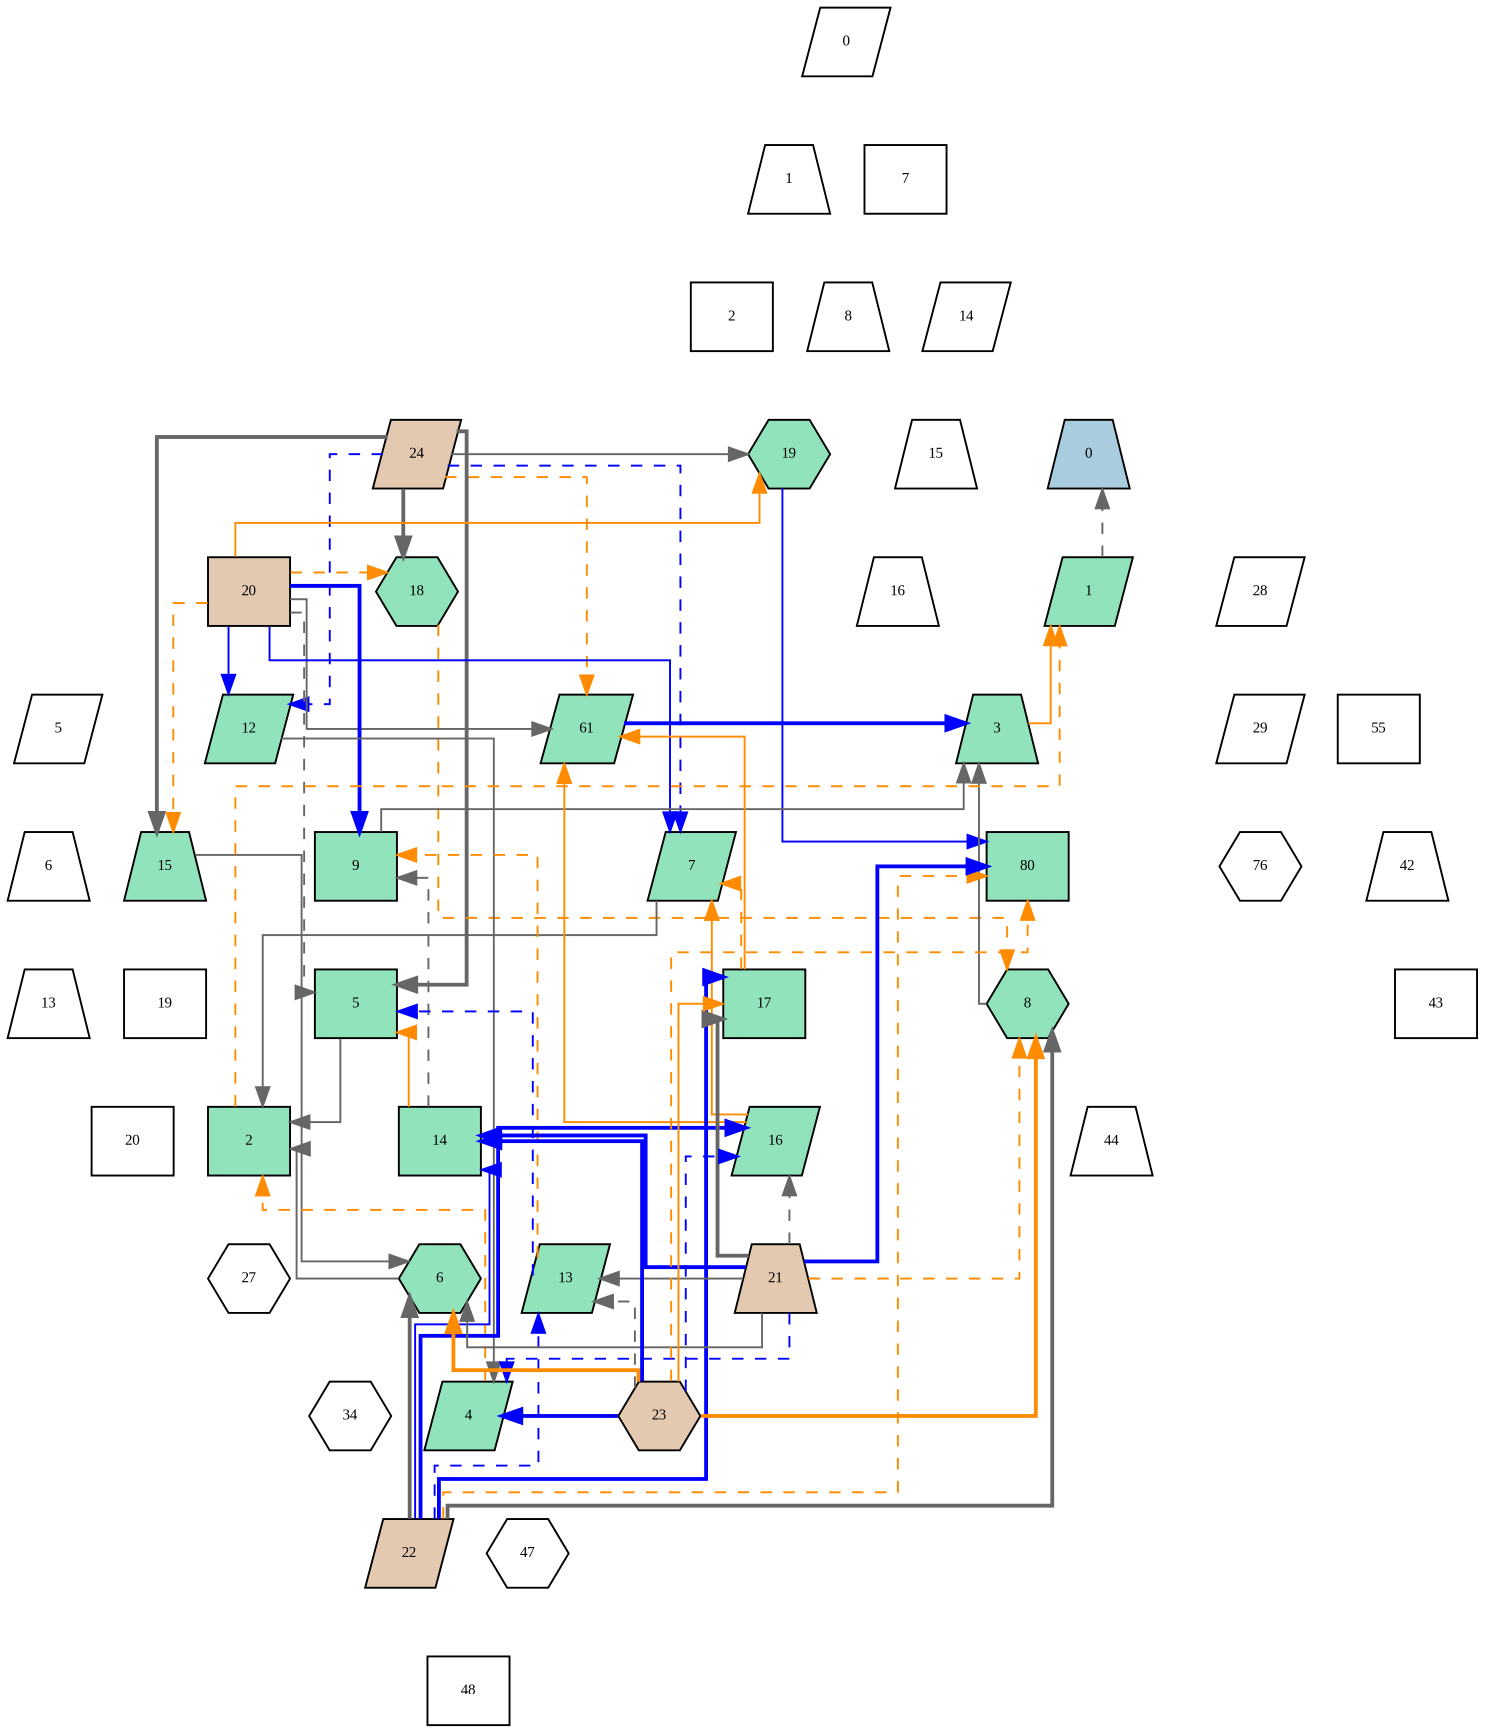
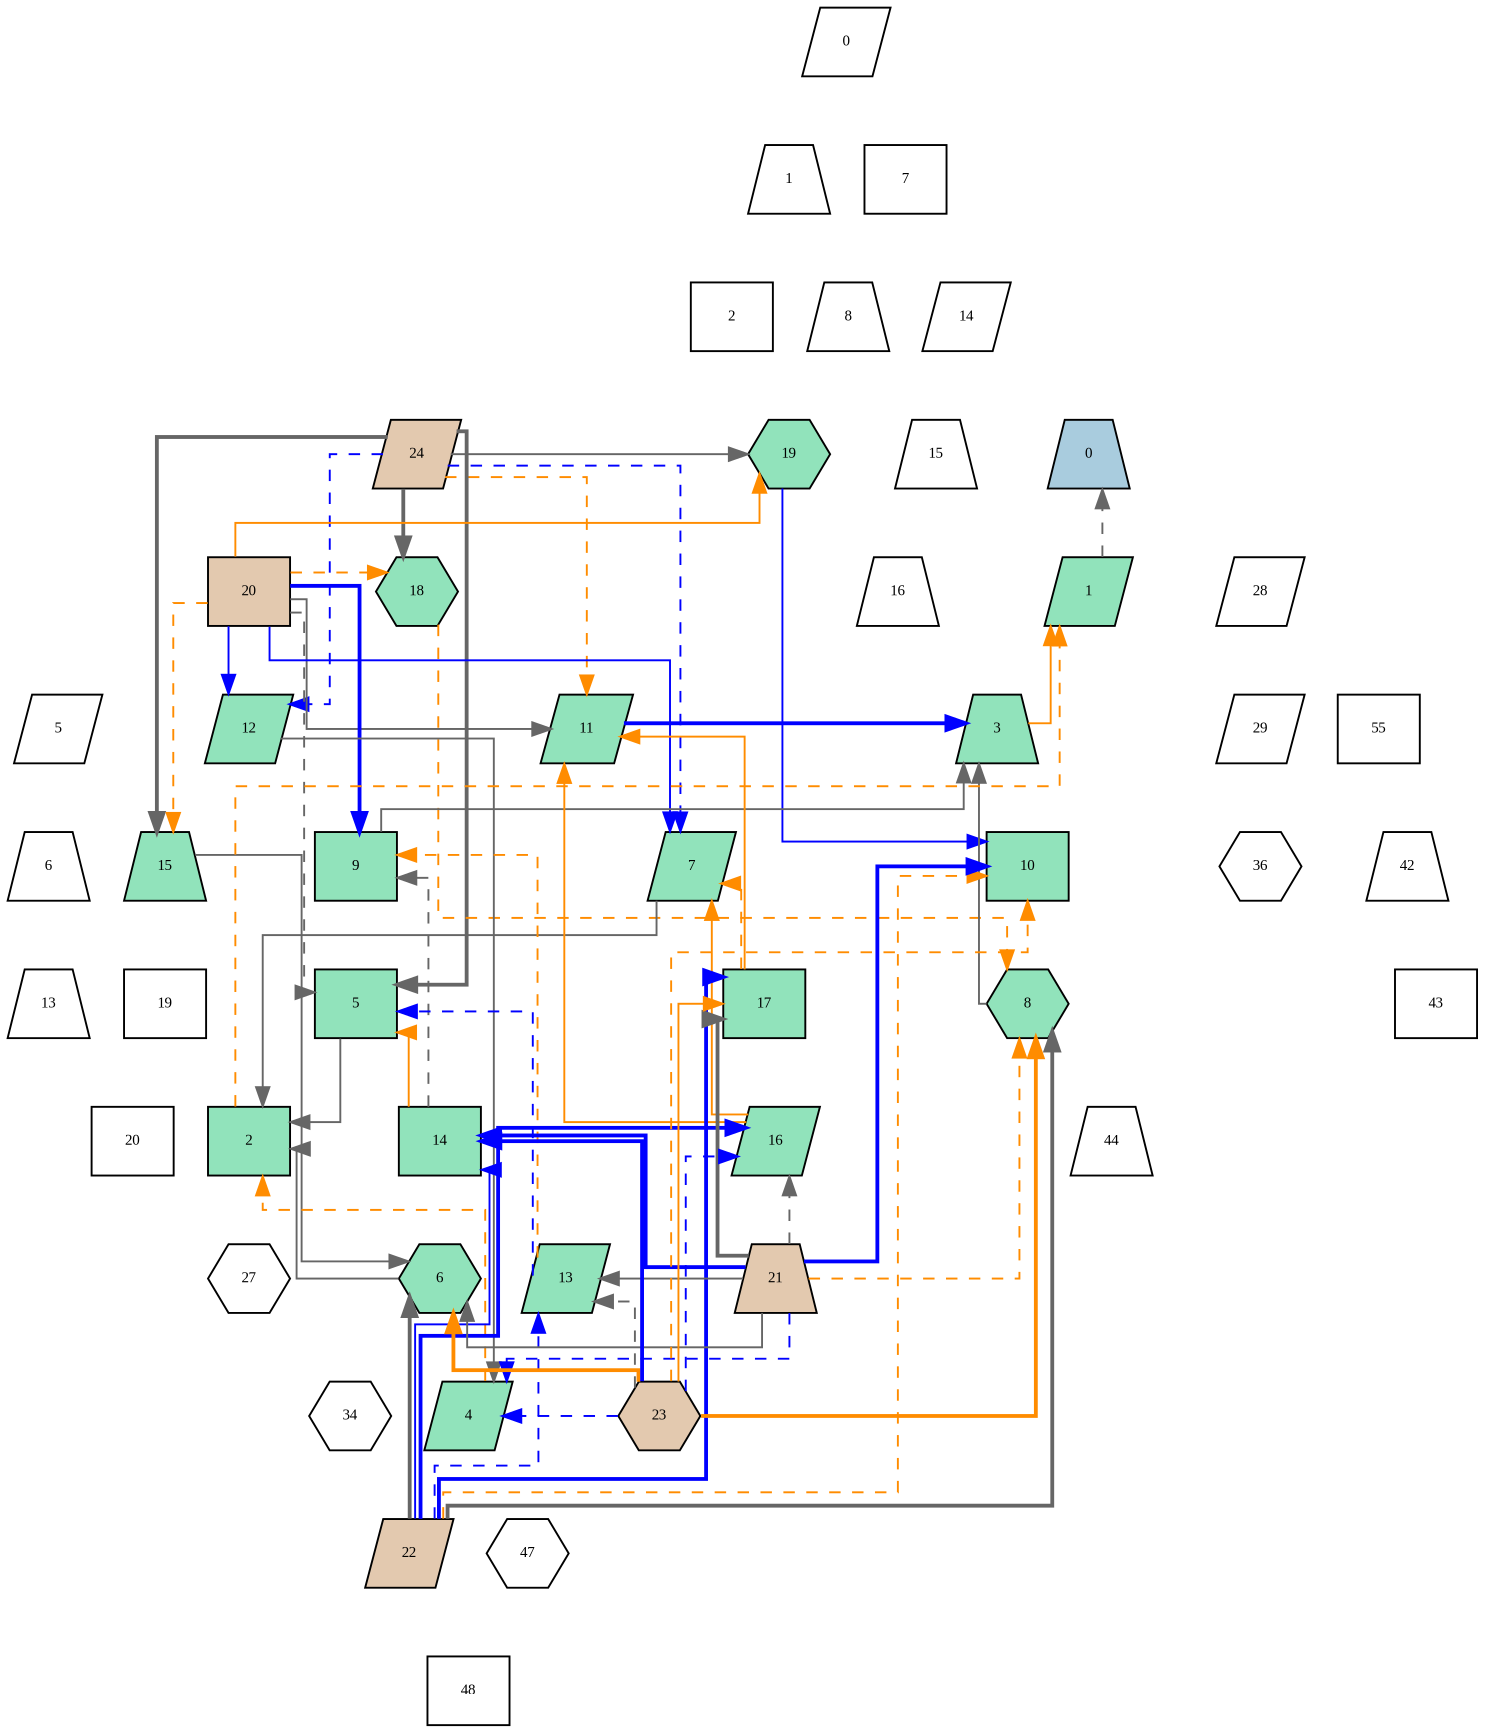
(587, 729) -> (587, 729)
(1028, 866) -> (1028, 866)
(1260, 866) -> (1260, 866)
(570, 1416) -> (570, 1416)
